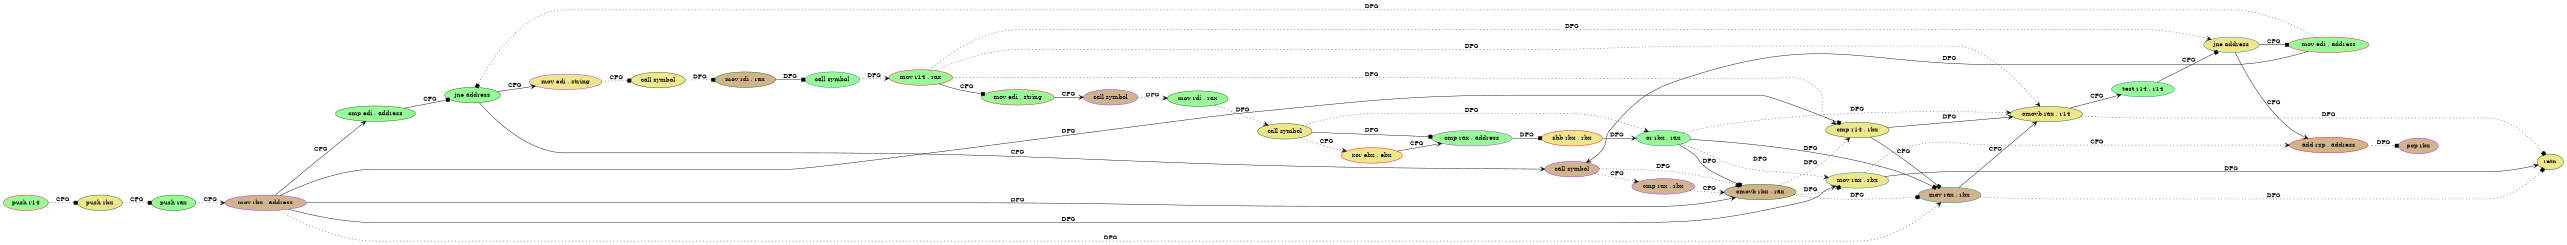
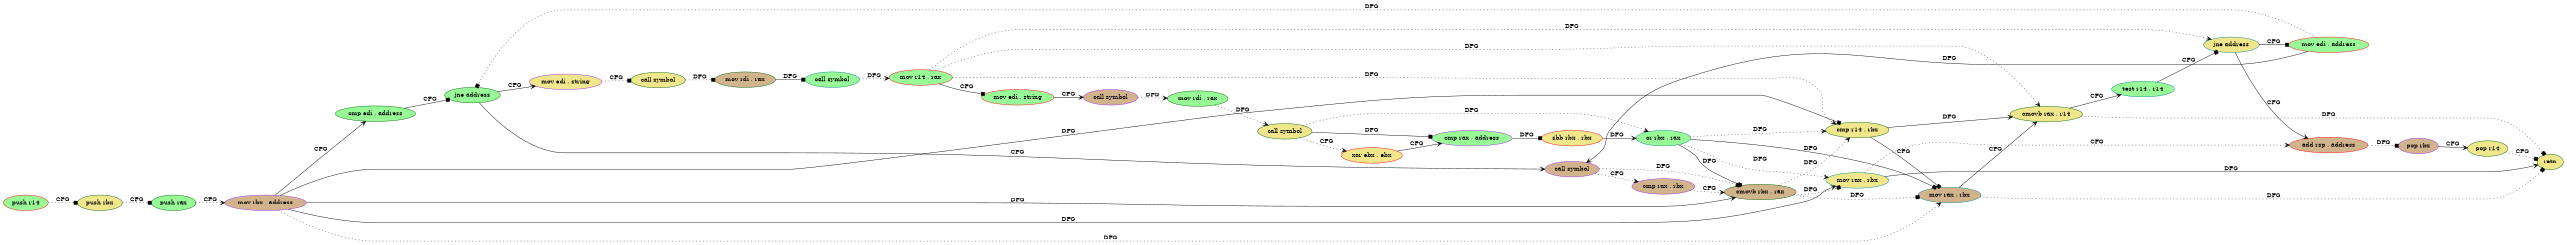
(1844, 114) -> (1756, 134)
none -> (2488, 149)
